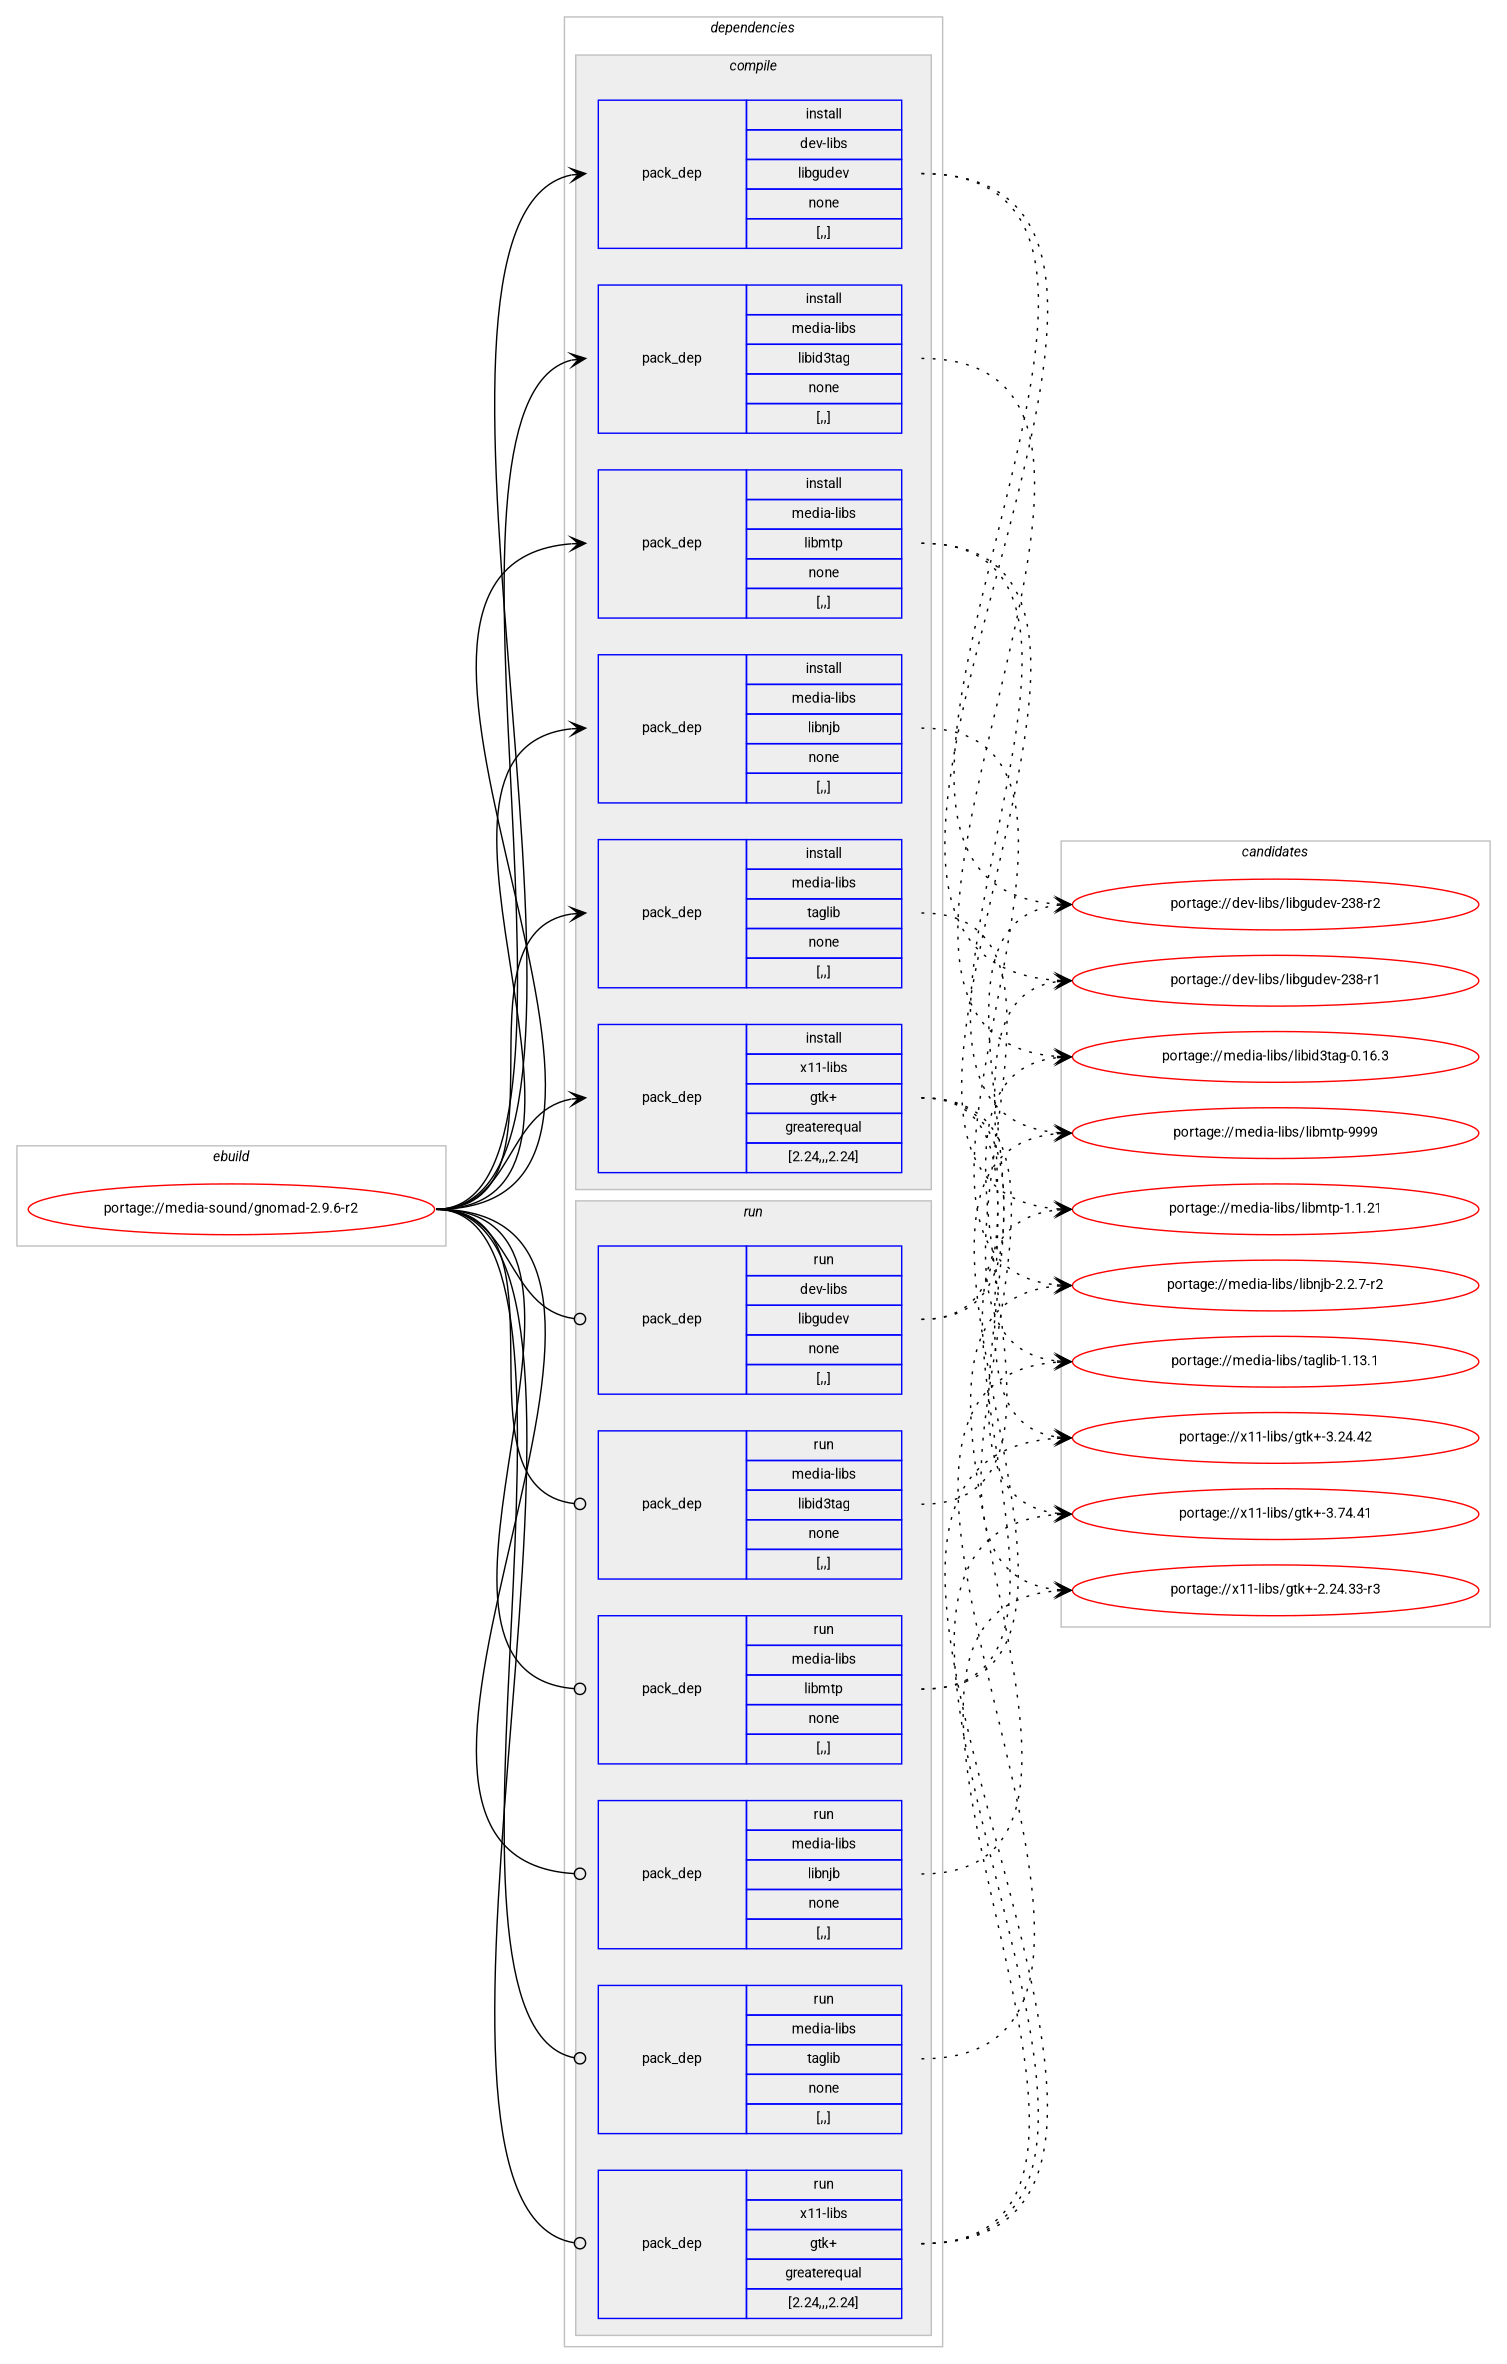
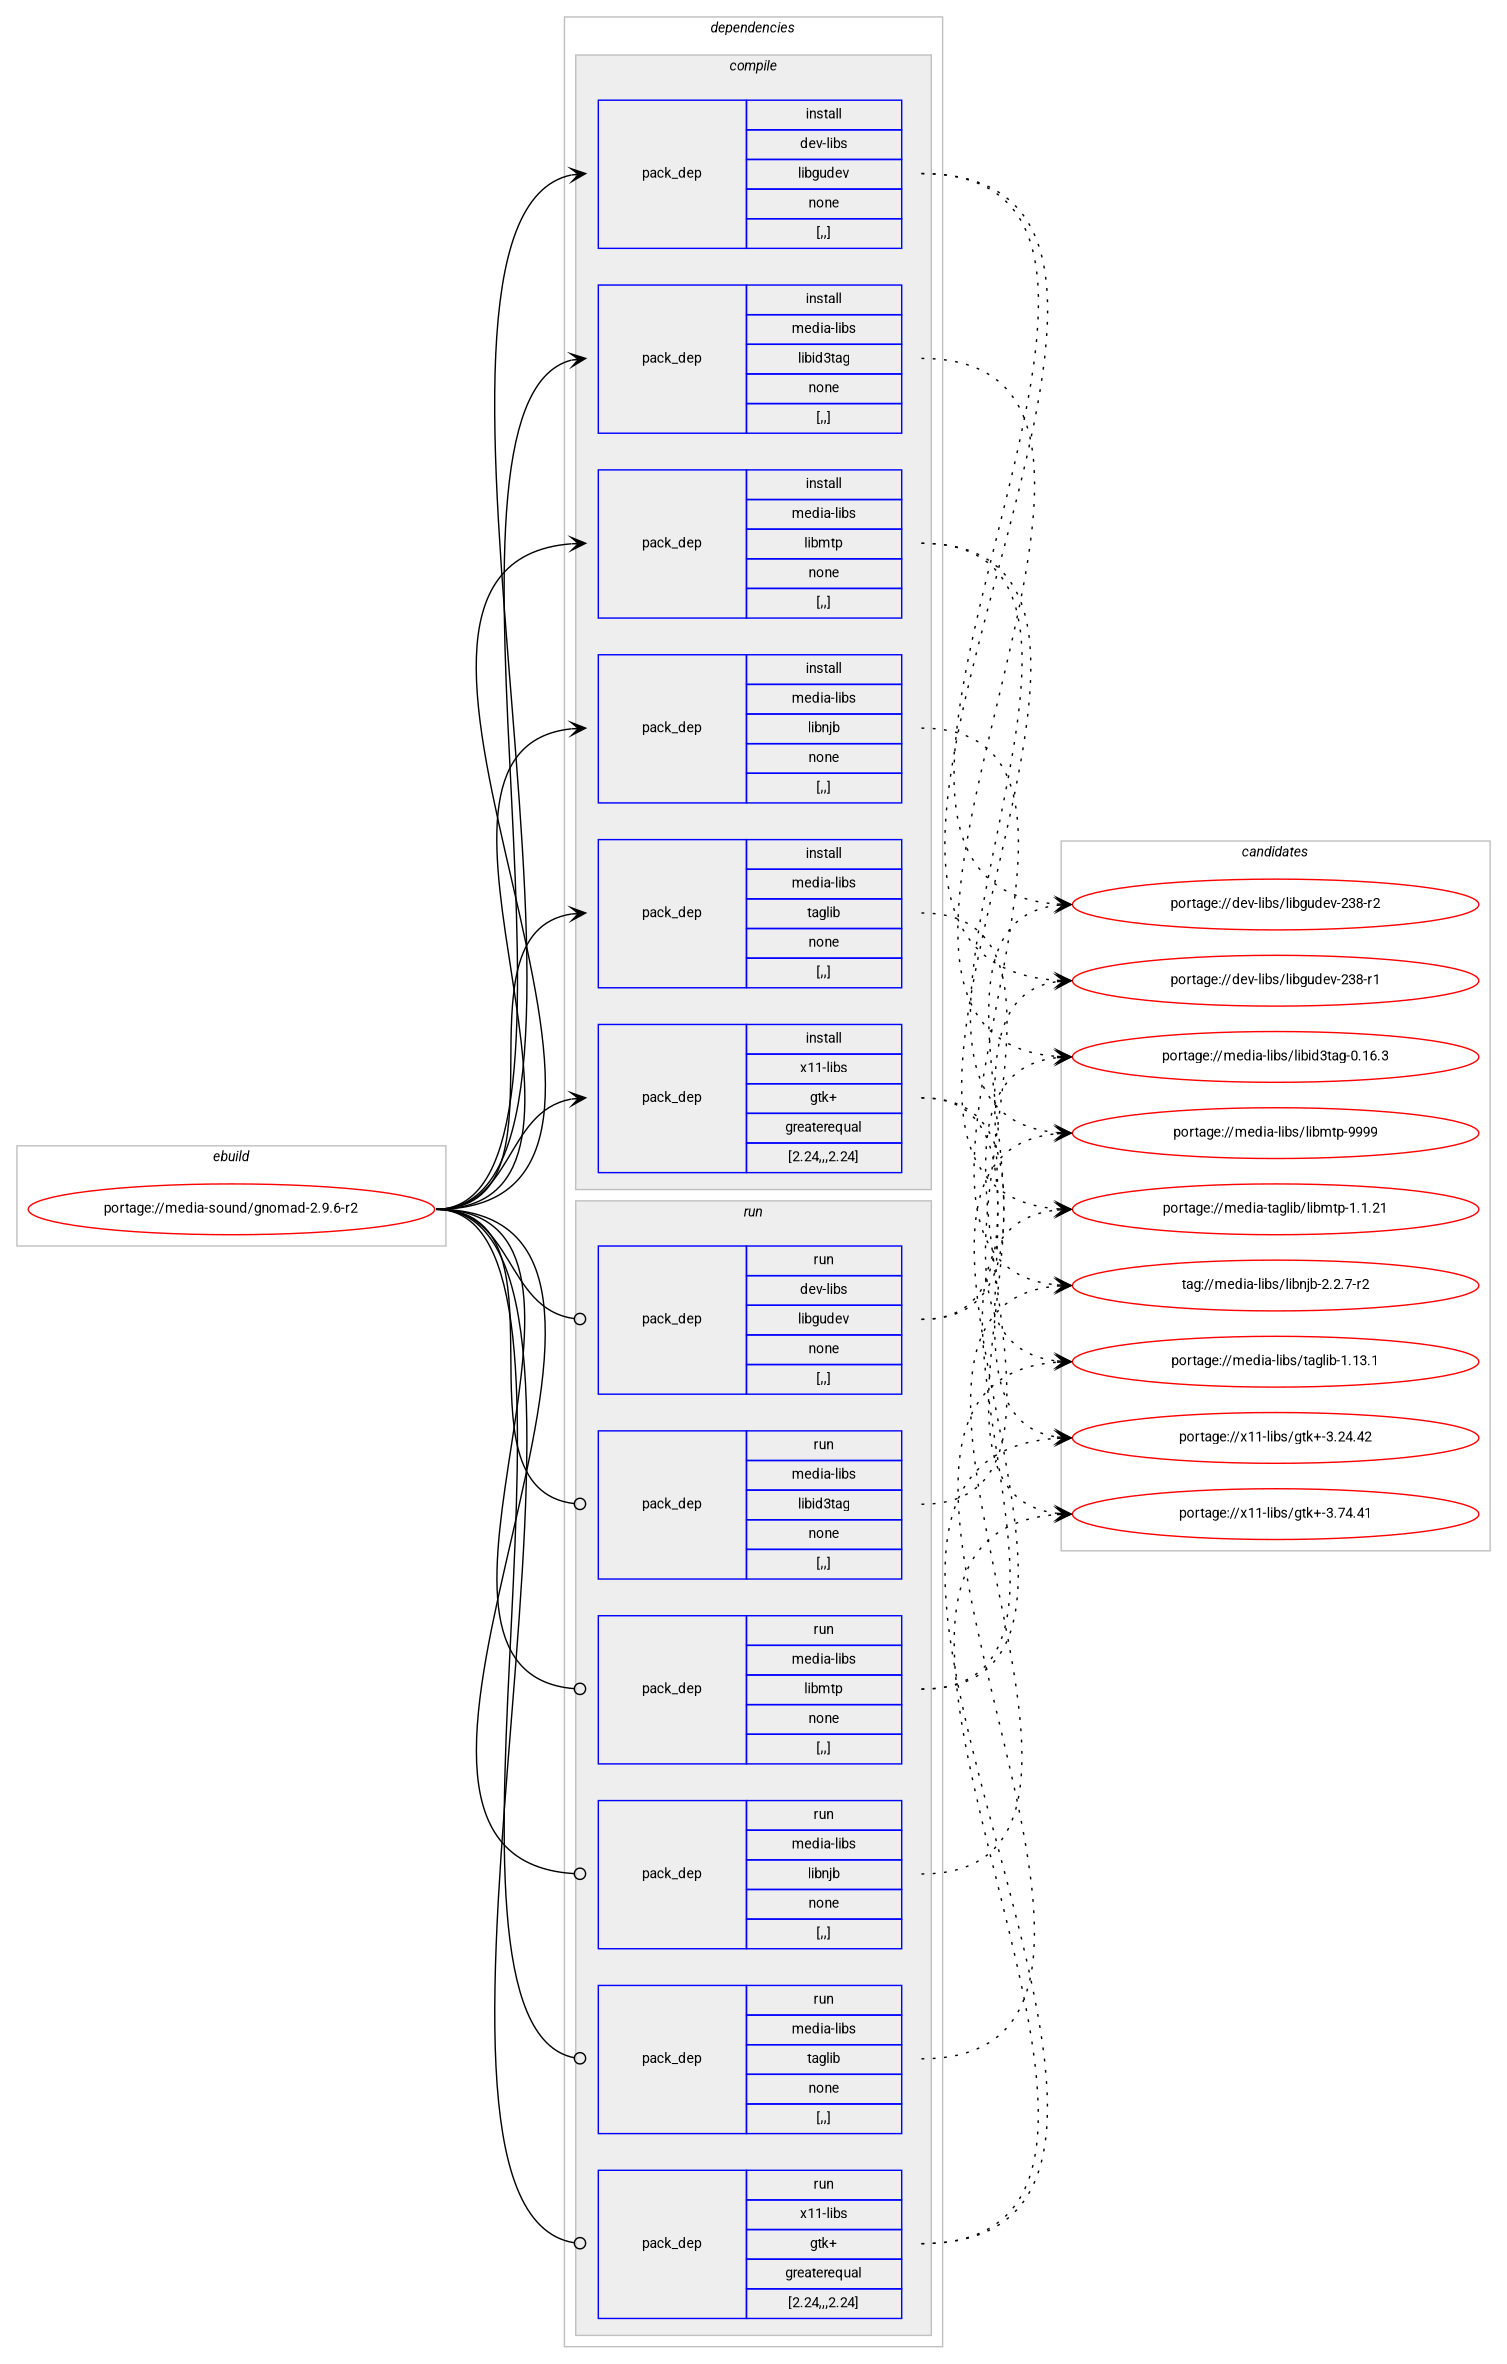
(1276, 1209) -> (1276, 1209)
(1276, 1286) -> (1276, 1286)
(1276, 1590) -> none
